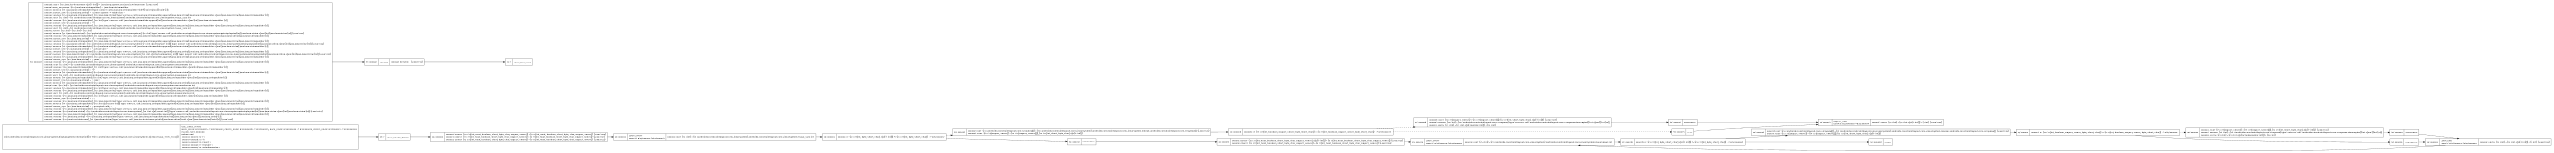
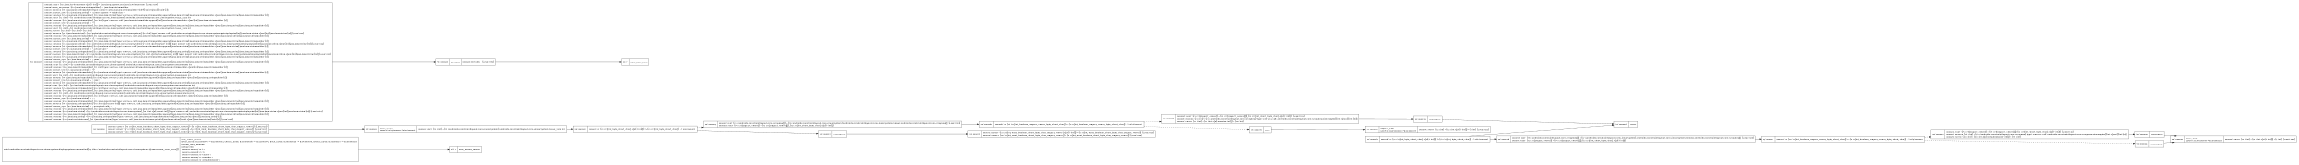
(1757, 122) -> (1527, 122)
(419, 137) -> none
(2262, 141) -> (2029, 142)
(1512, 142) -> none
